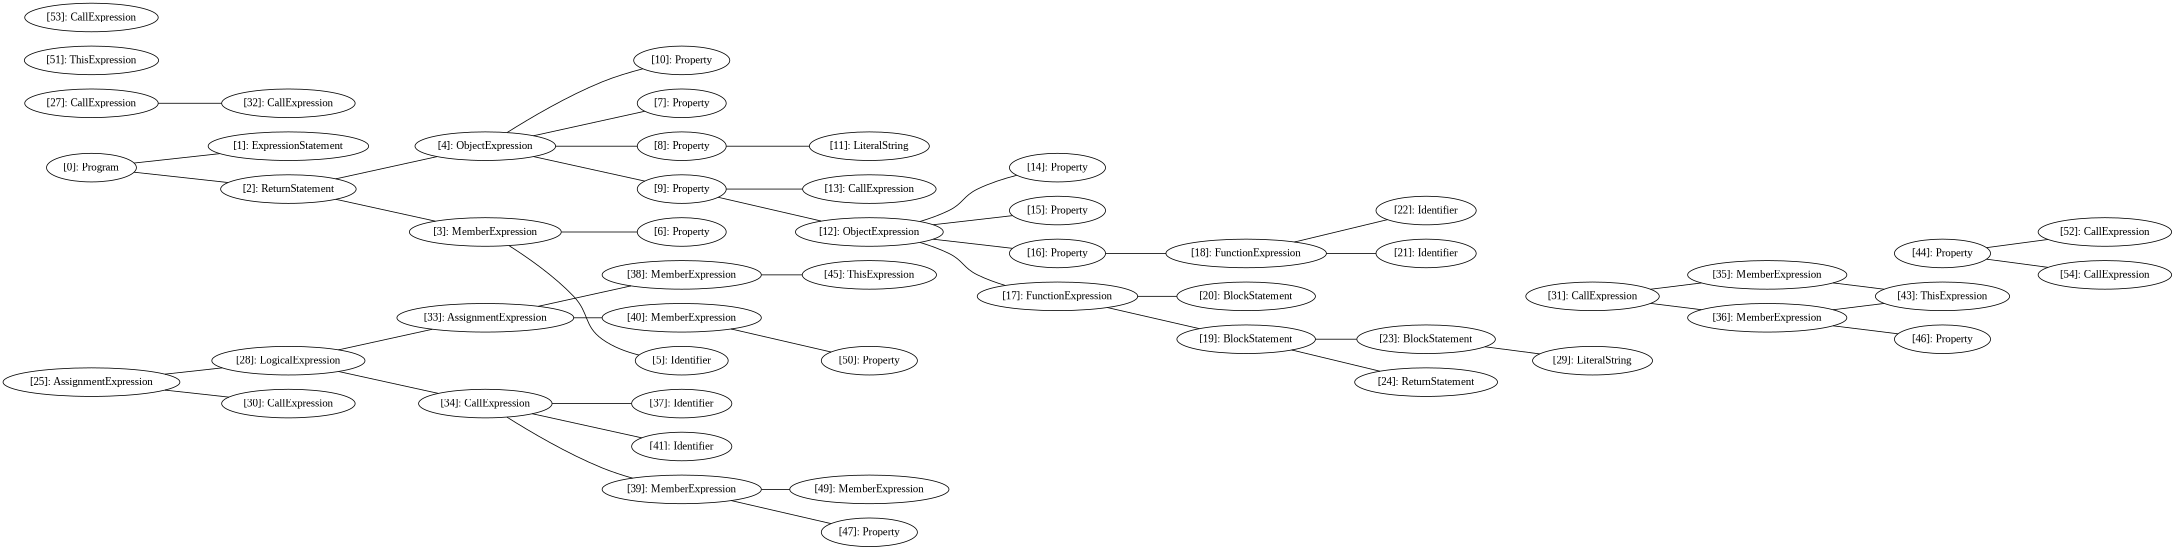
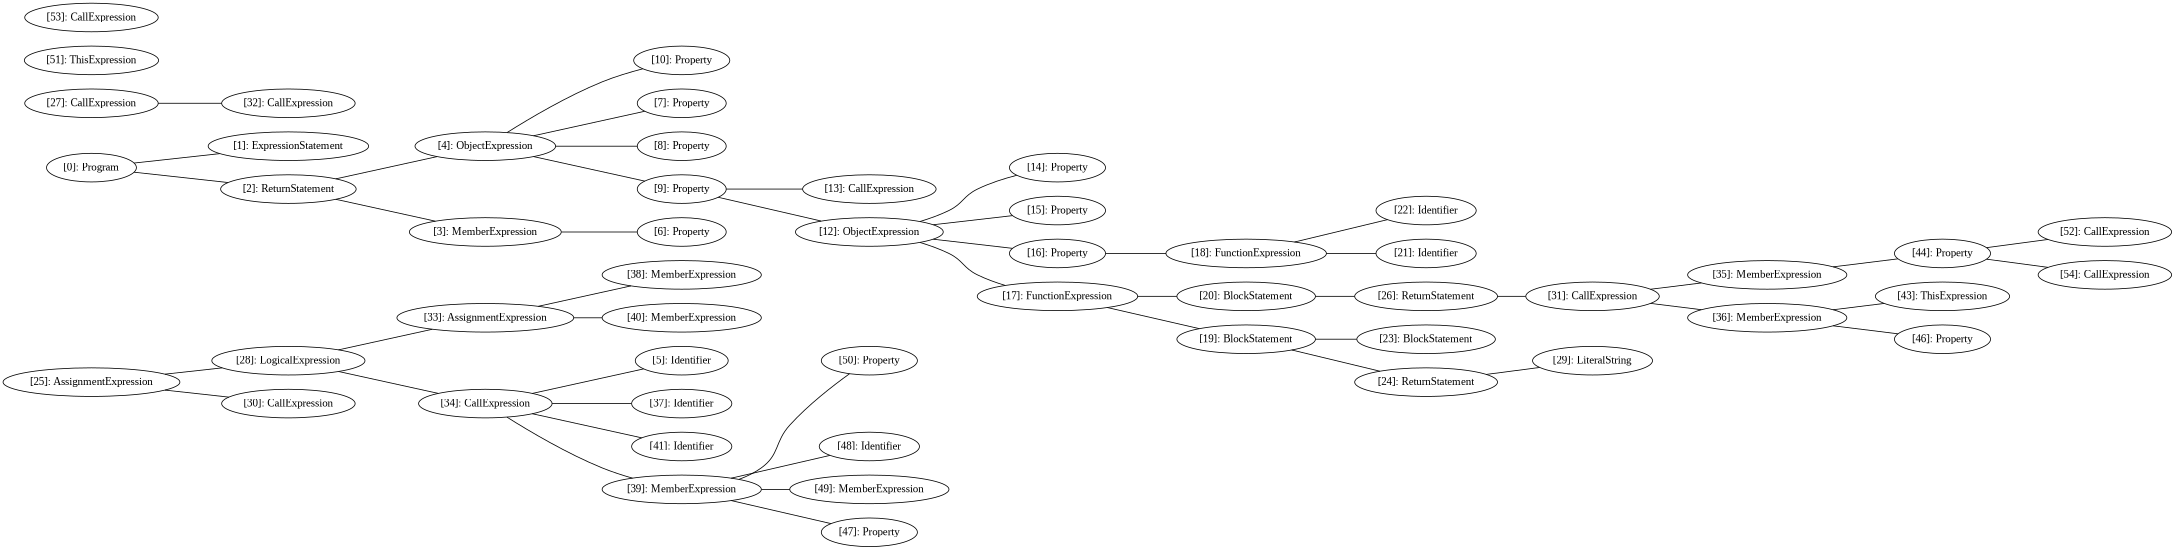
(869, 146) -> none
(869, 275) -> none
(1859, 286) -> (1866, 263)
none -> (1426, 296)
(579, 304) -> (588, 381)
(781, 341) -> (790, 425)
(1512, 350) -> (1513, 371)
none -> (869, 446)
